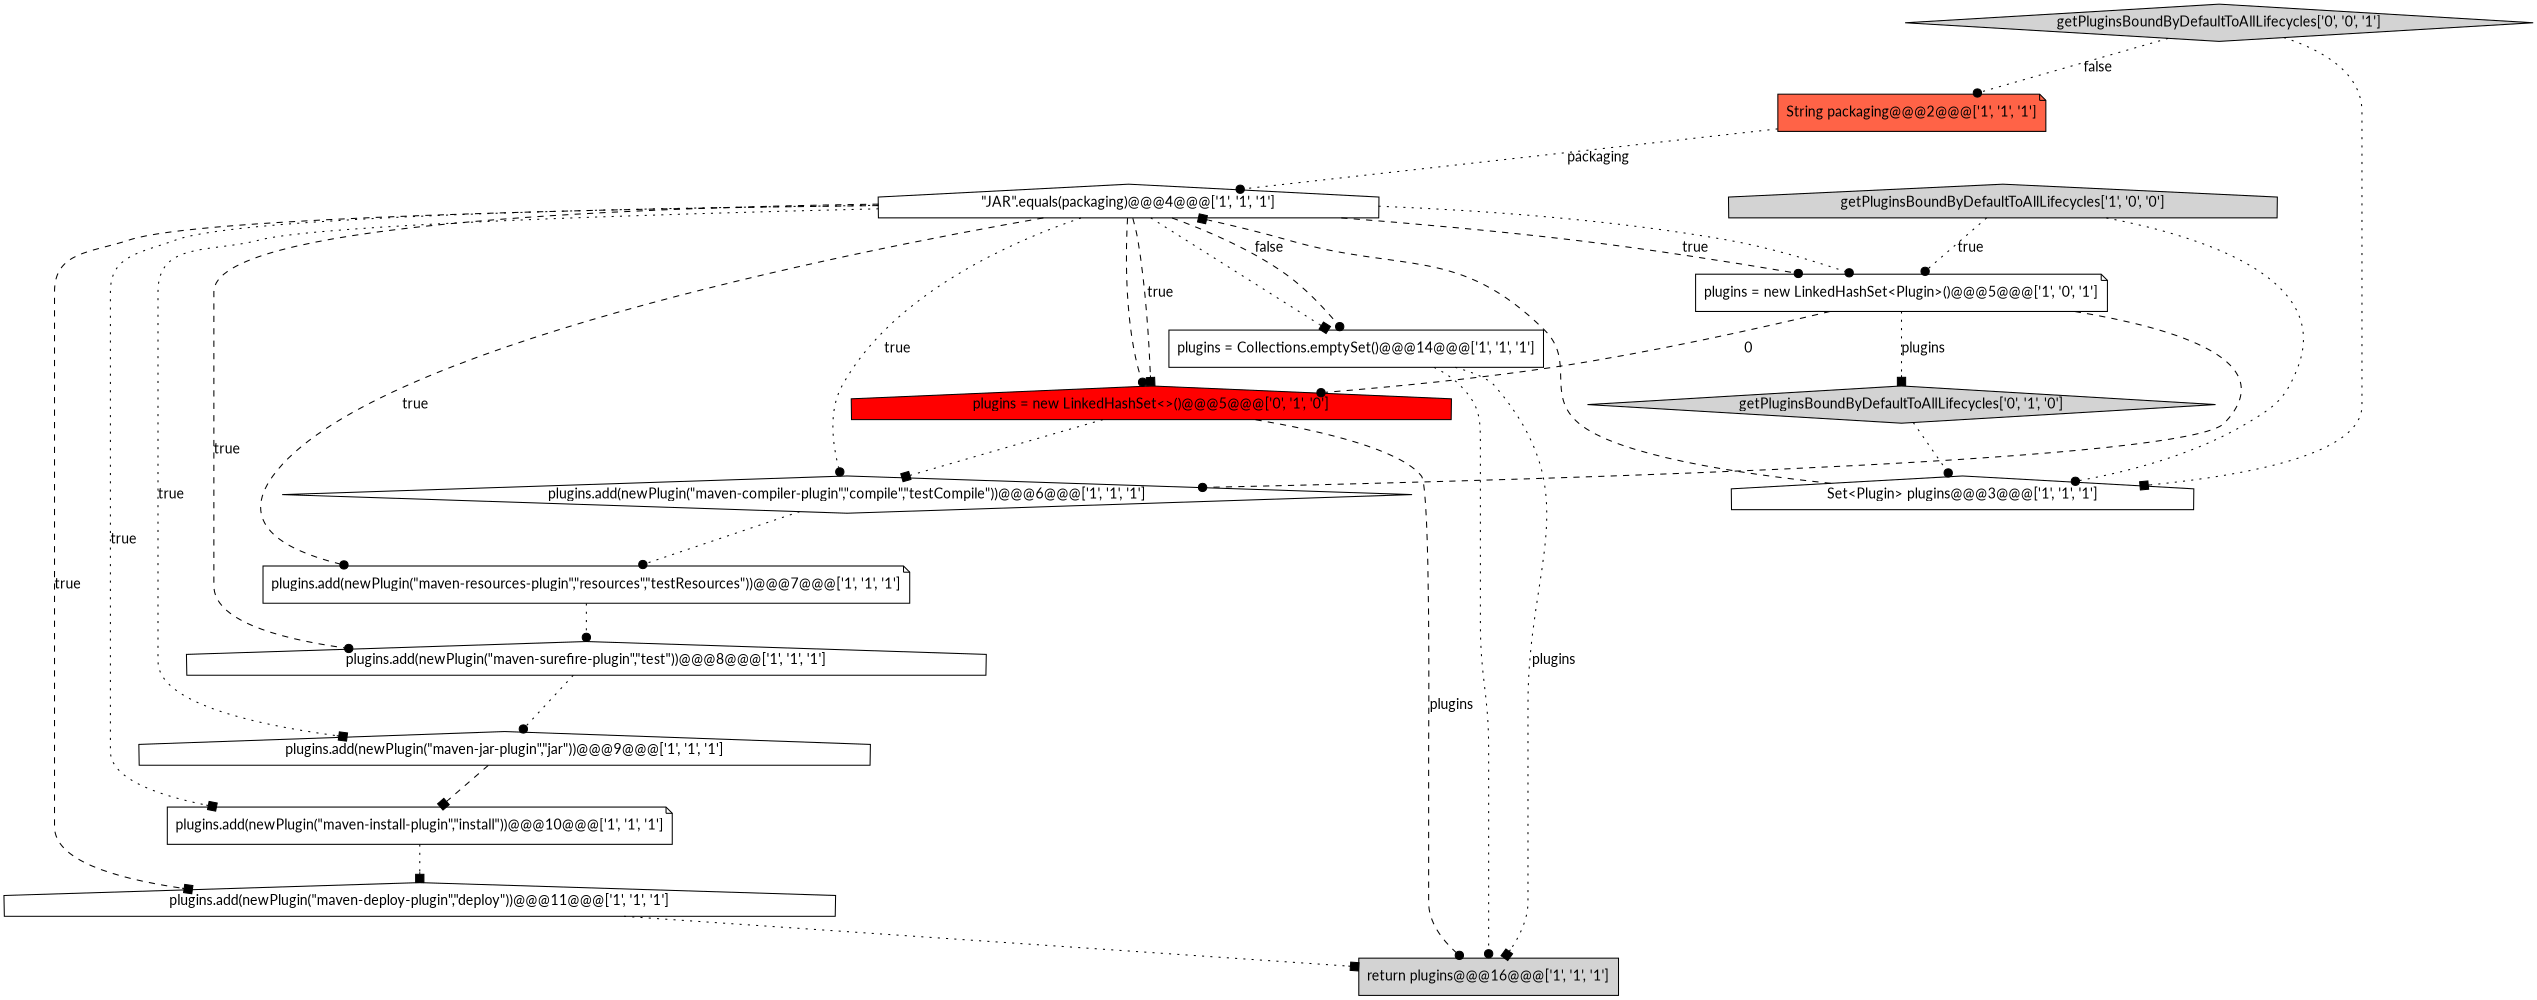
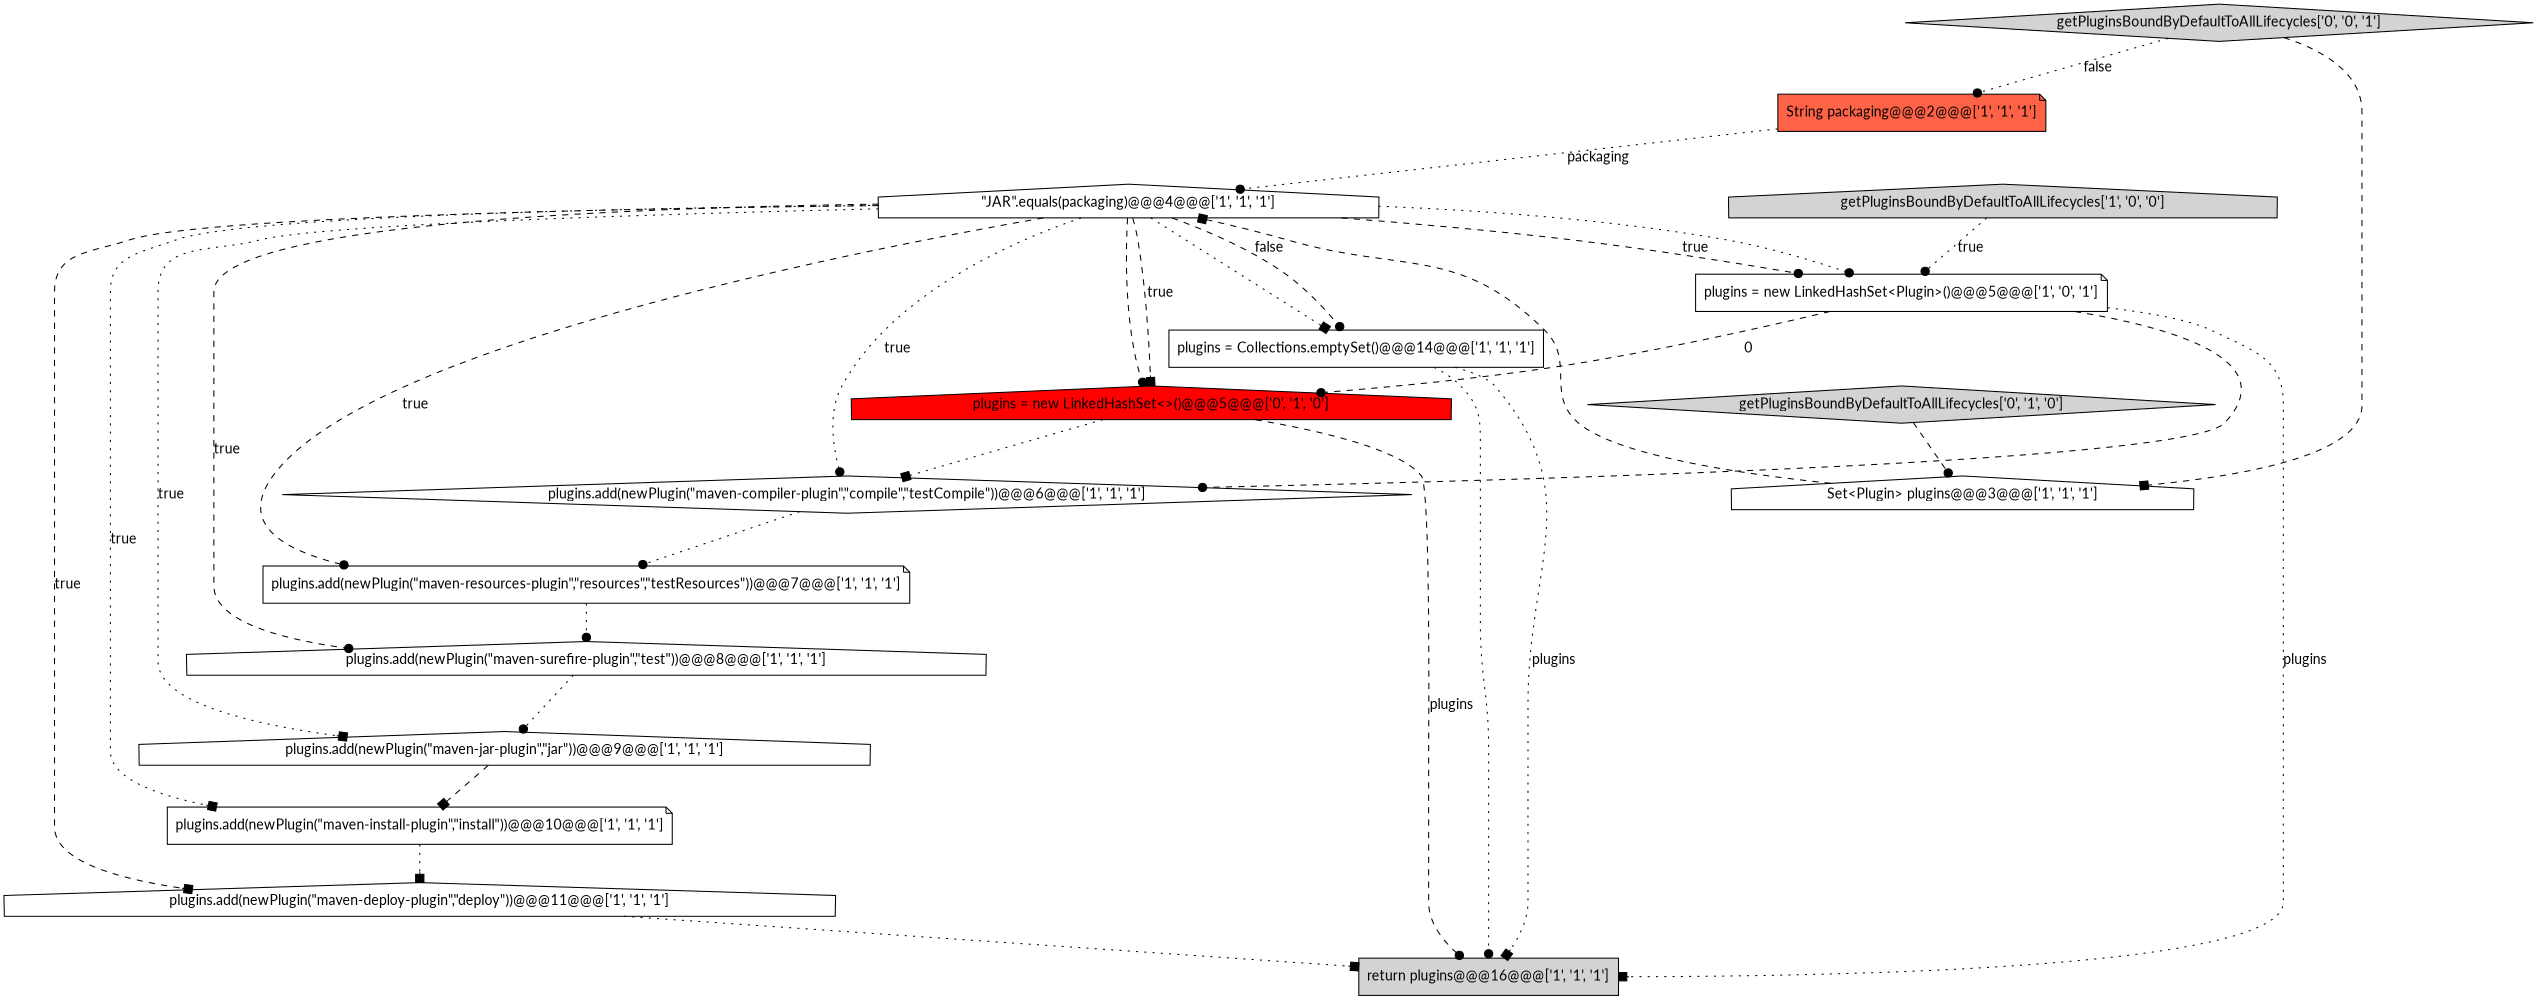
(2362, 320) -> (2362, 320)
(1902, 343) -> (2283, 879)
(2300, 357) -> none
(1930, 446) -> (1930, 446)
